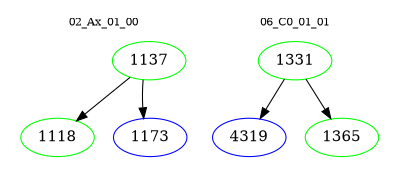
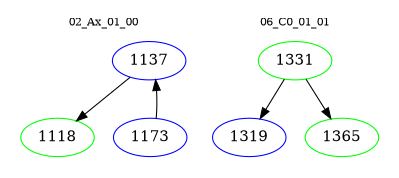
(149, 61) -> (149, 61)
(142, 94) -> (157, 105)
(249, 137) -> (249, 137)
